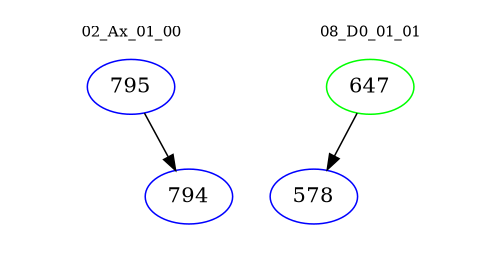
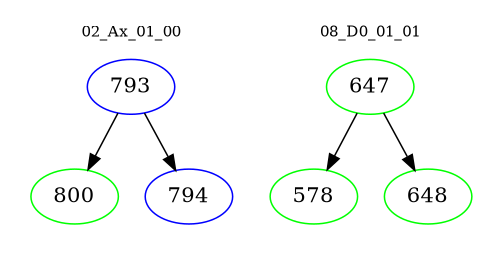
(131, 87) -> (131, 87)
none -> (75, 197)
(314, 197) -> (314, 197)
none -> (428, 197)
